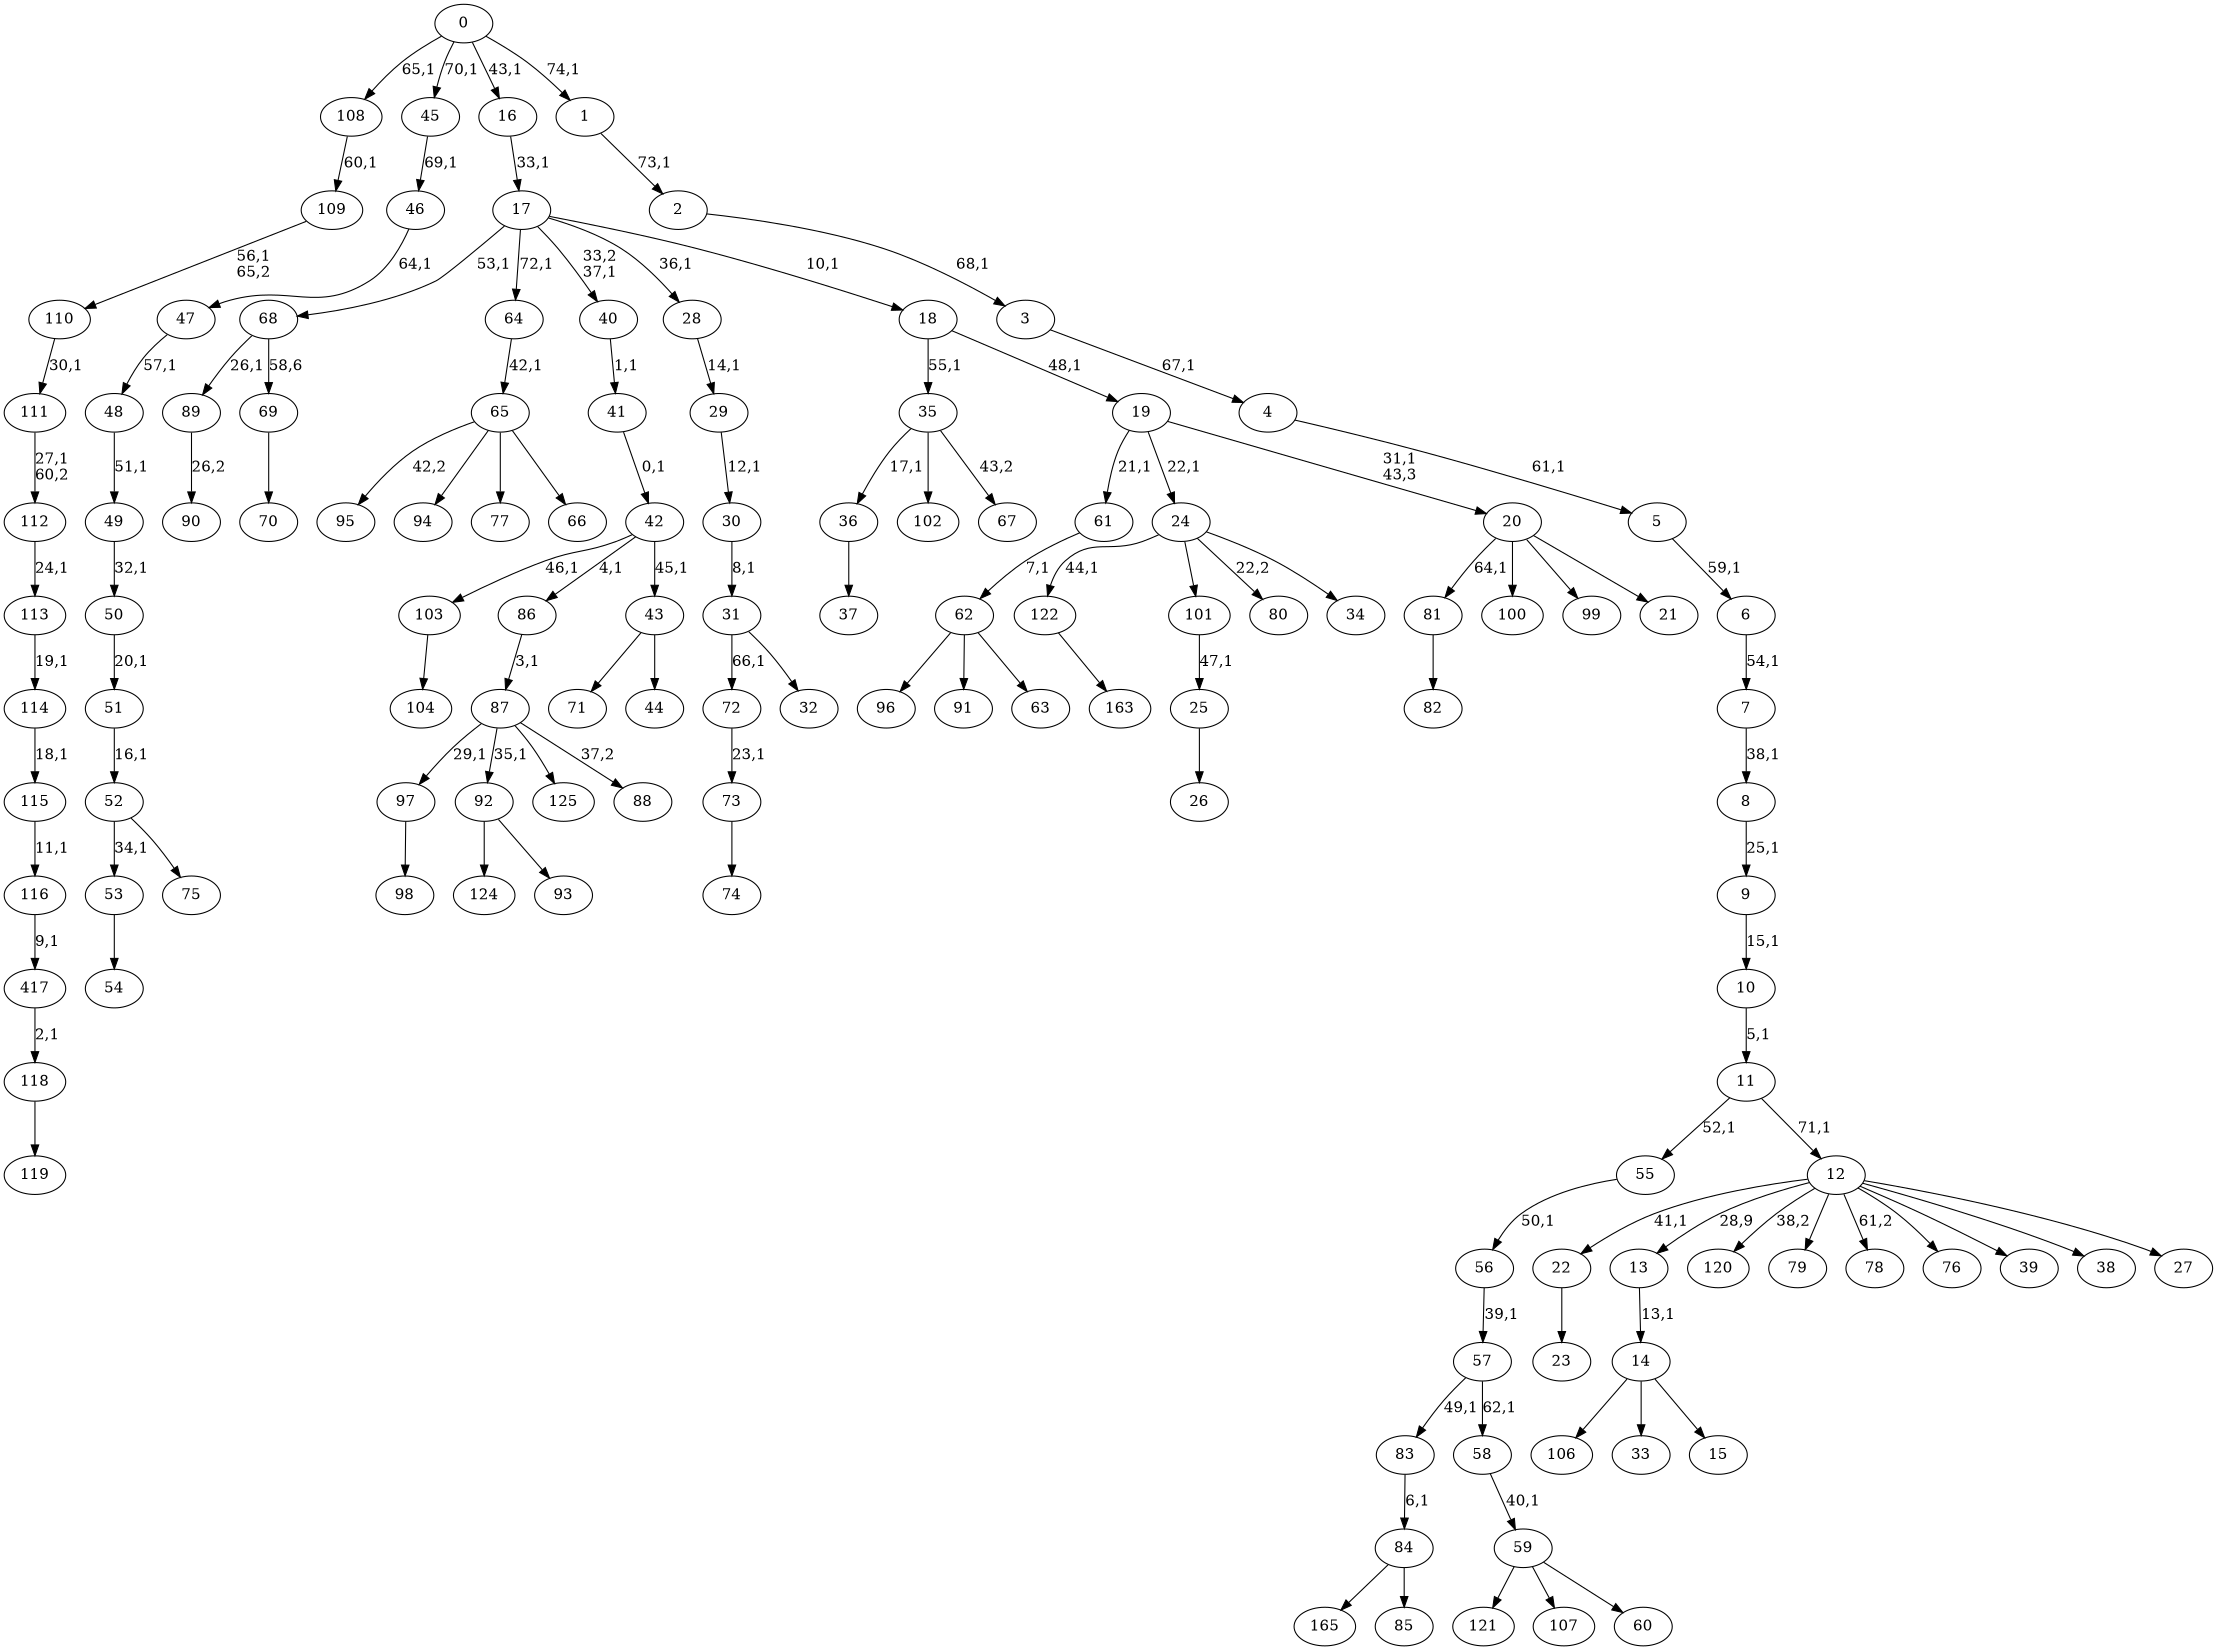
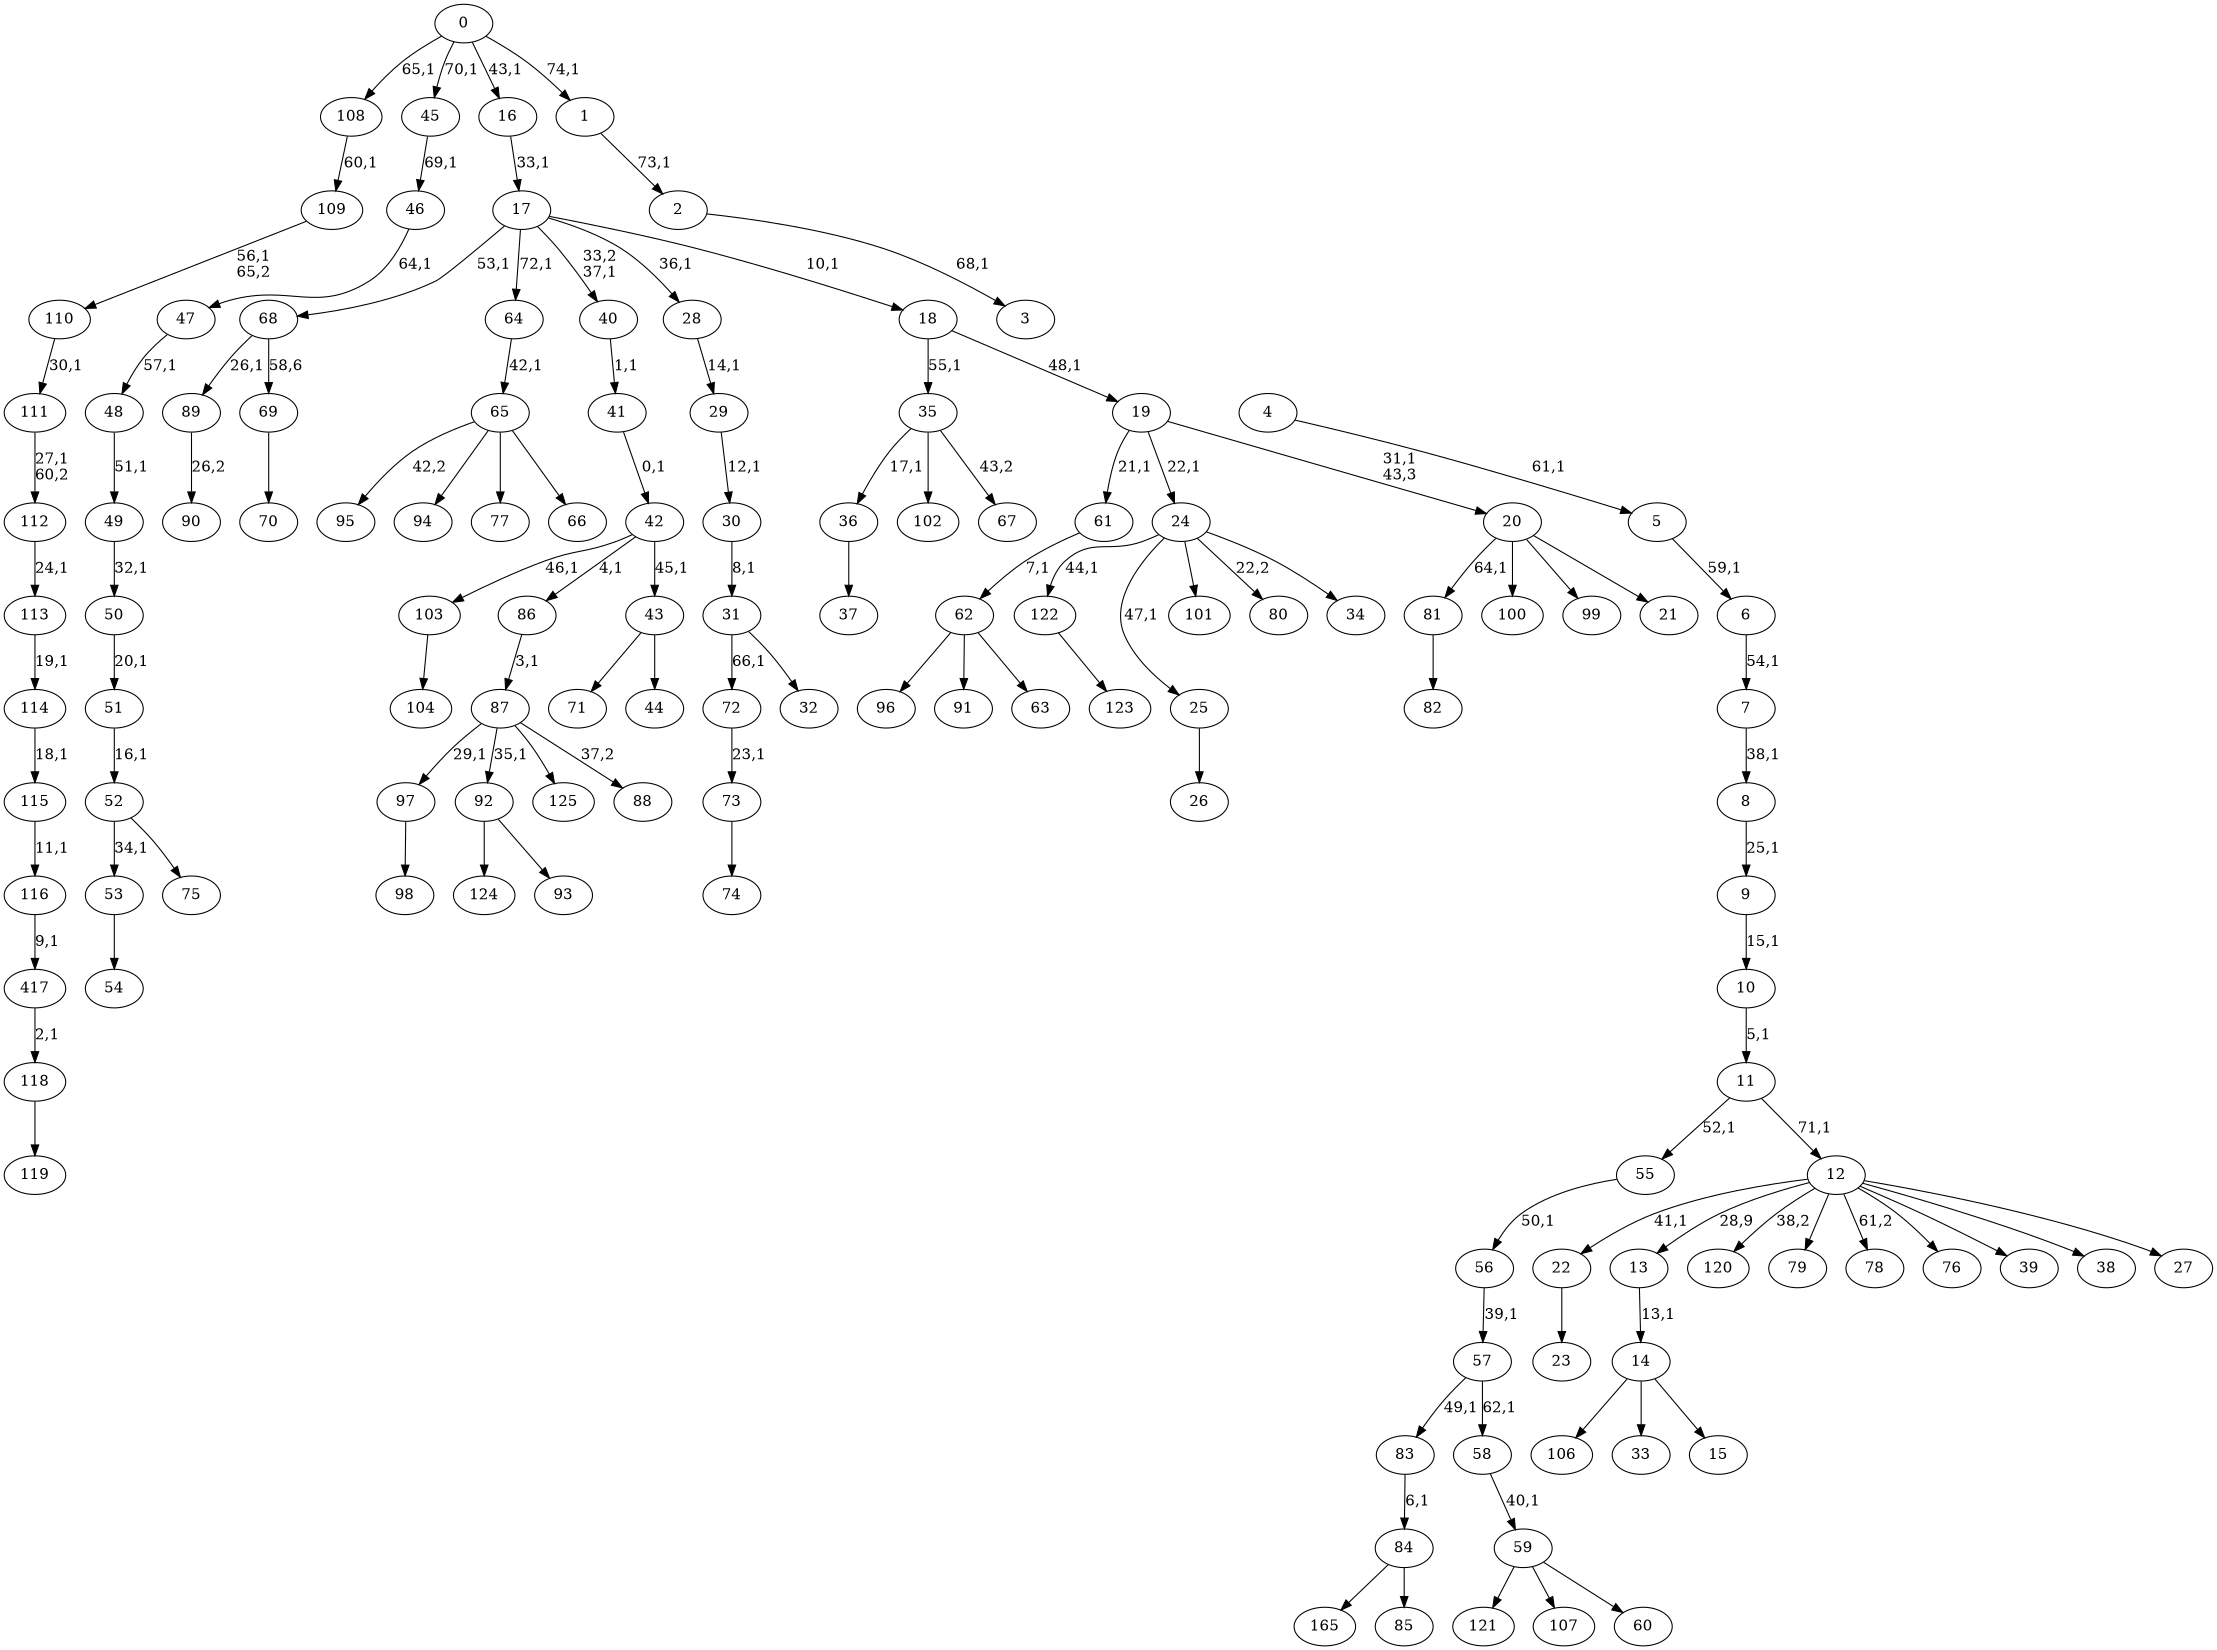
(1142, 364) -> none
(1199, 657) -> (1121, 615)
(1120, 709) -> (1120, 709)
